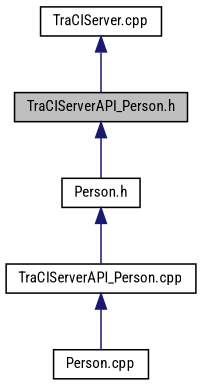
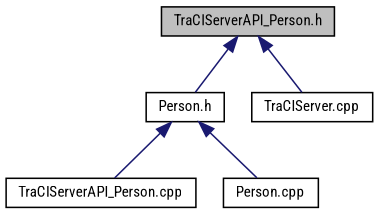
(101, 72) -> (285, 70)
(101, 329) -> (234, 155)
